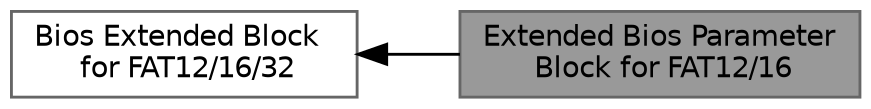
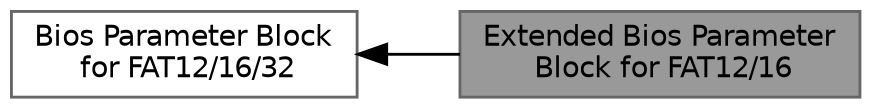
(184, 54) -> (184, 54)
